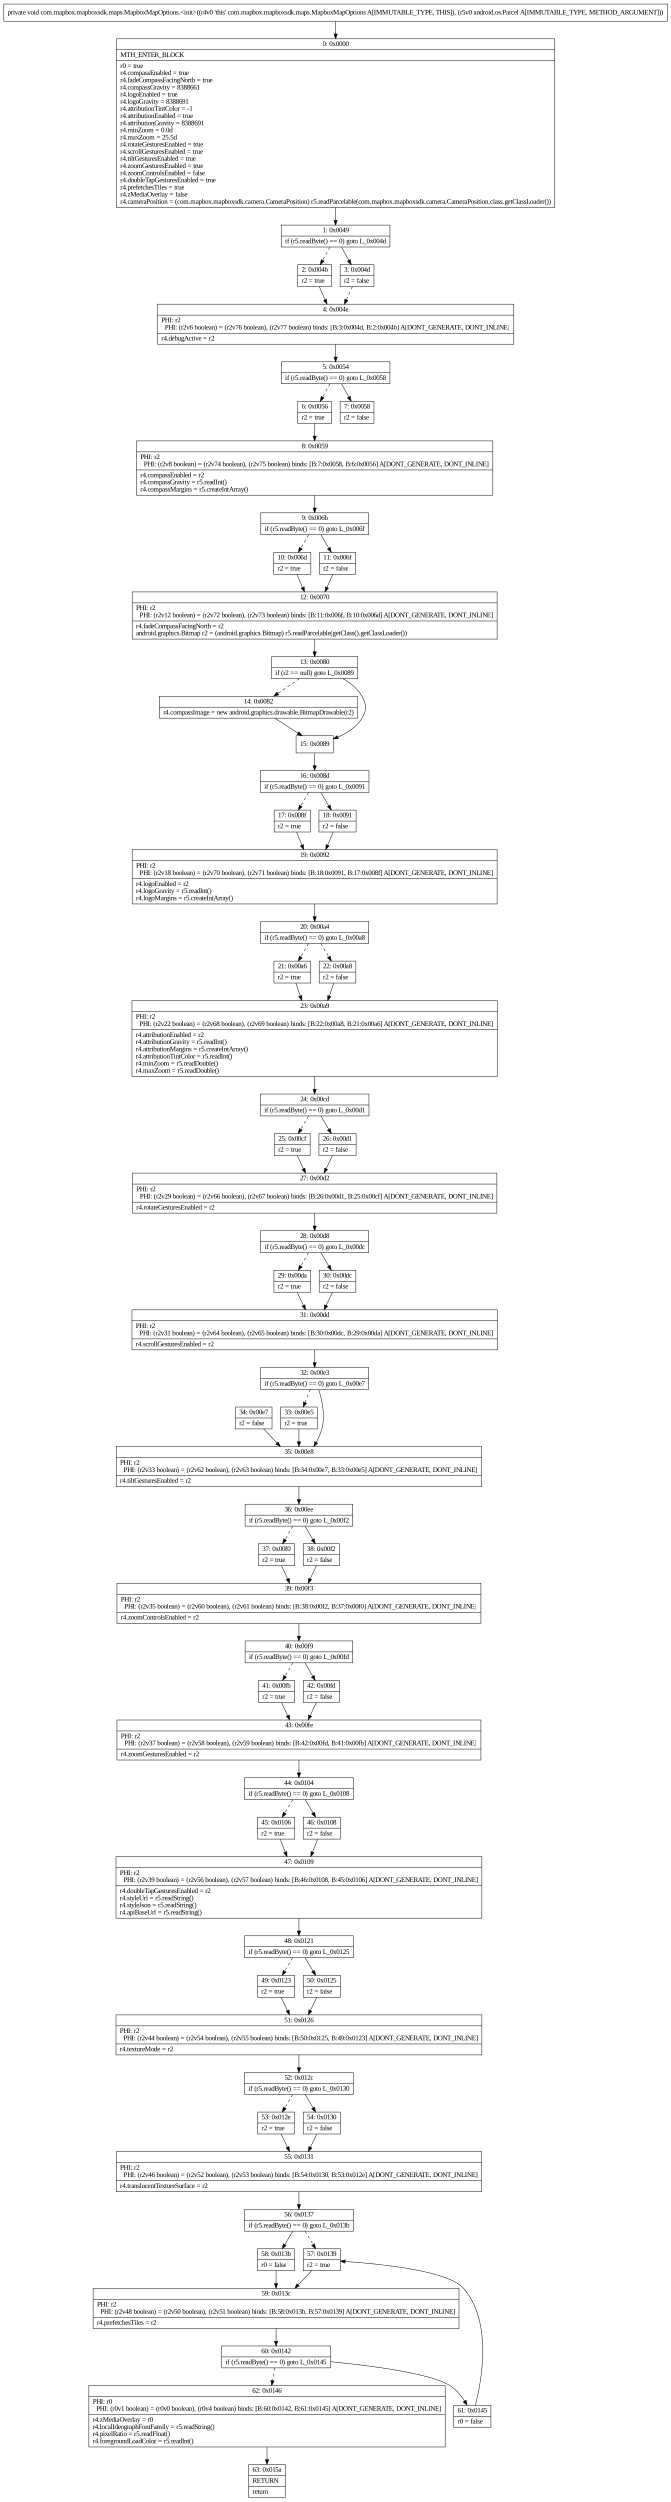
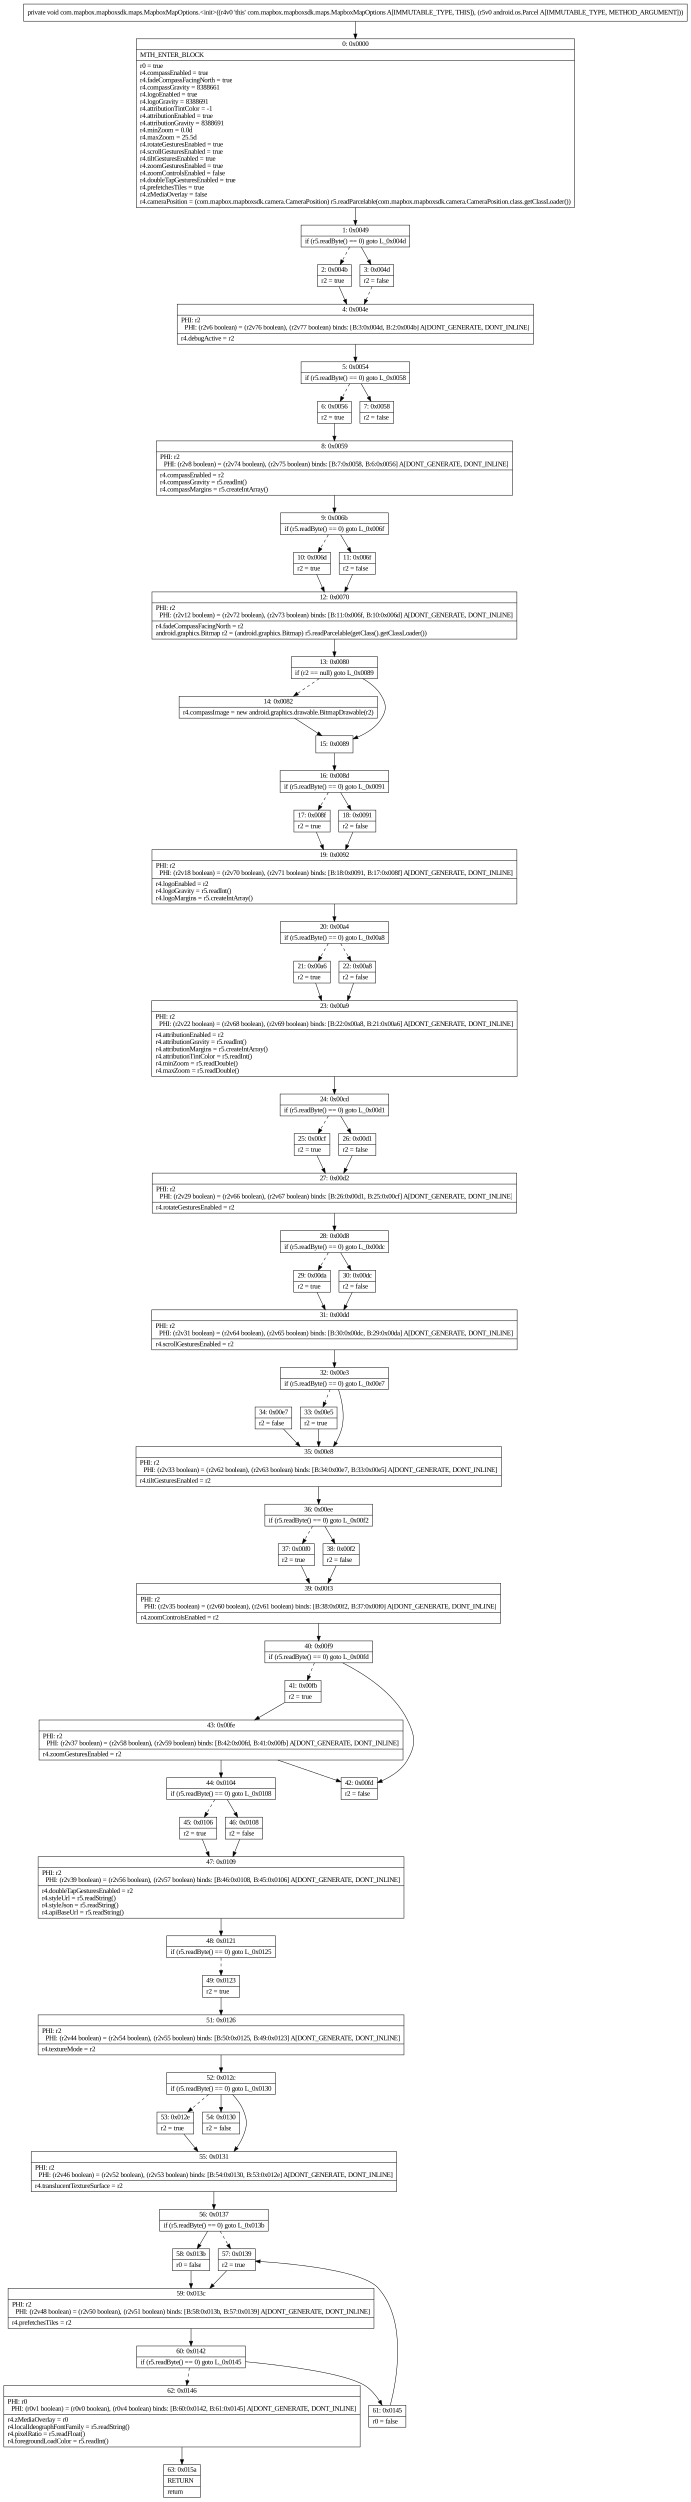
(313, 1709) -> (307, 1770)
(322, 1986) -> none
(314, 2141) -> (246, 2120)
